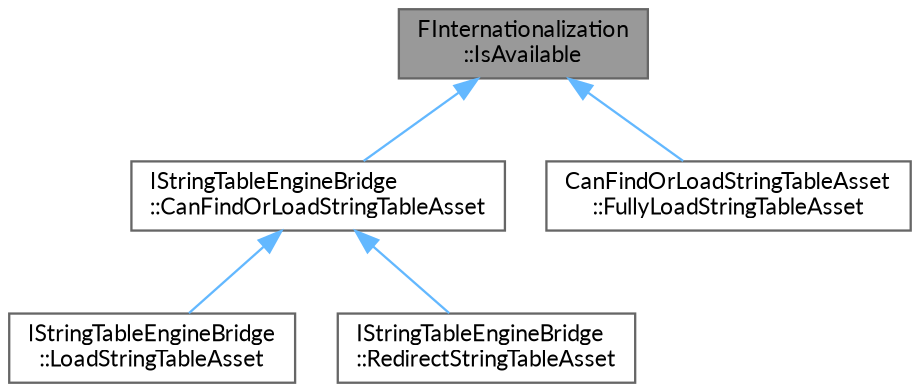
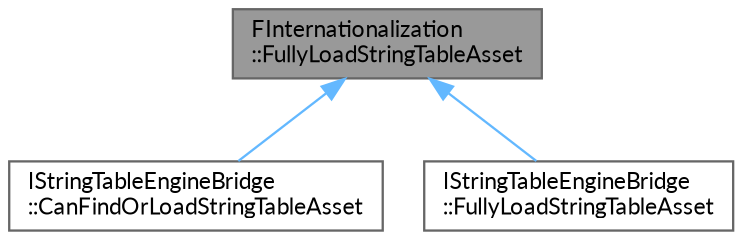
(523, 44) -> (387, 44)
(729, 196) -> (579, 196)
(152, 348) -> none
(486, 348) -> none
